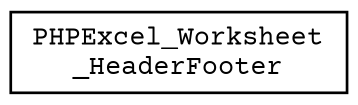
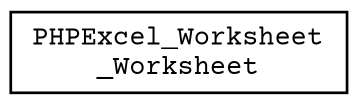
(179, 52) -> (179, 52)
